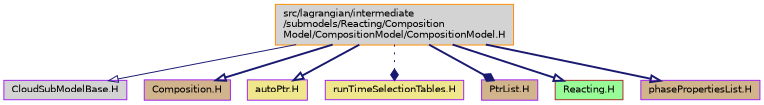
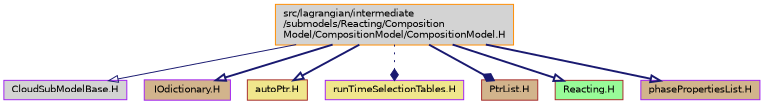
(187, 90) -> (187, 90)
(277, 90) -> (277, 90)
(510, 90) -> (510, 90)
